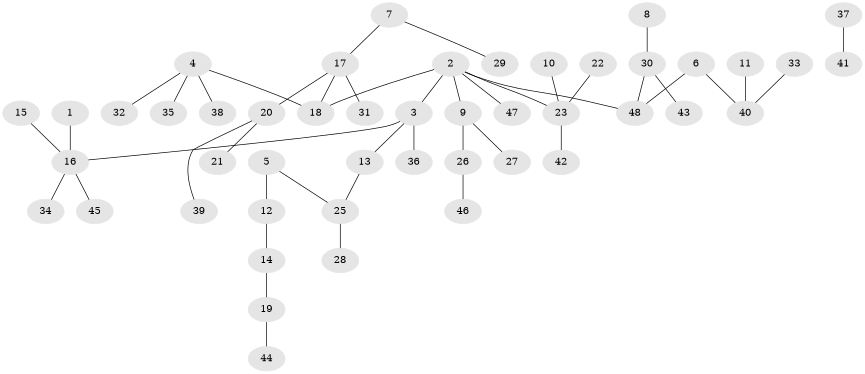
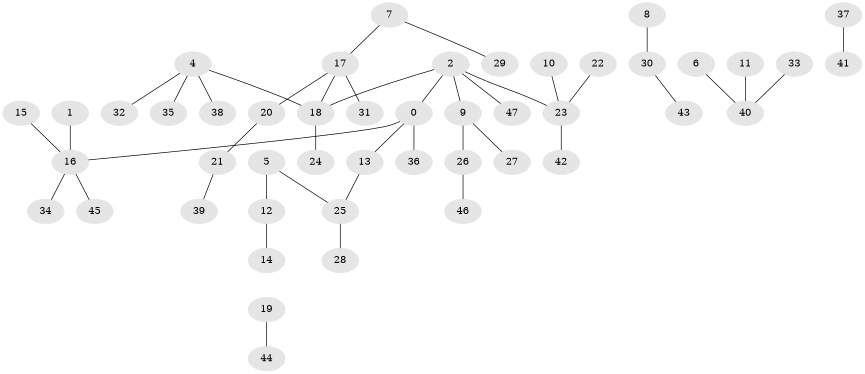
(414, 113) -> (414, 113)
(635, 113) -> none
(205, 144) -> (208, 187)
none -> (316, 162)
(267, 285) -> none
